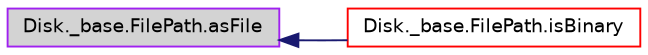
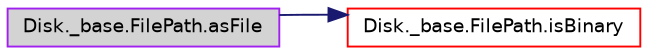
(323, 40) -> (304, 15)
